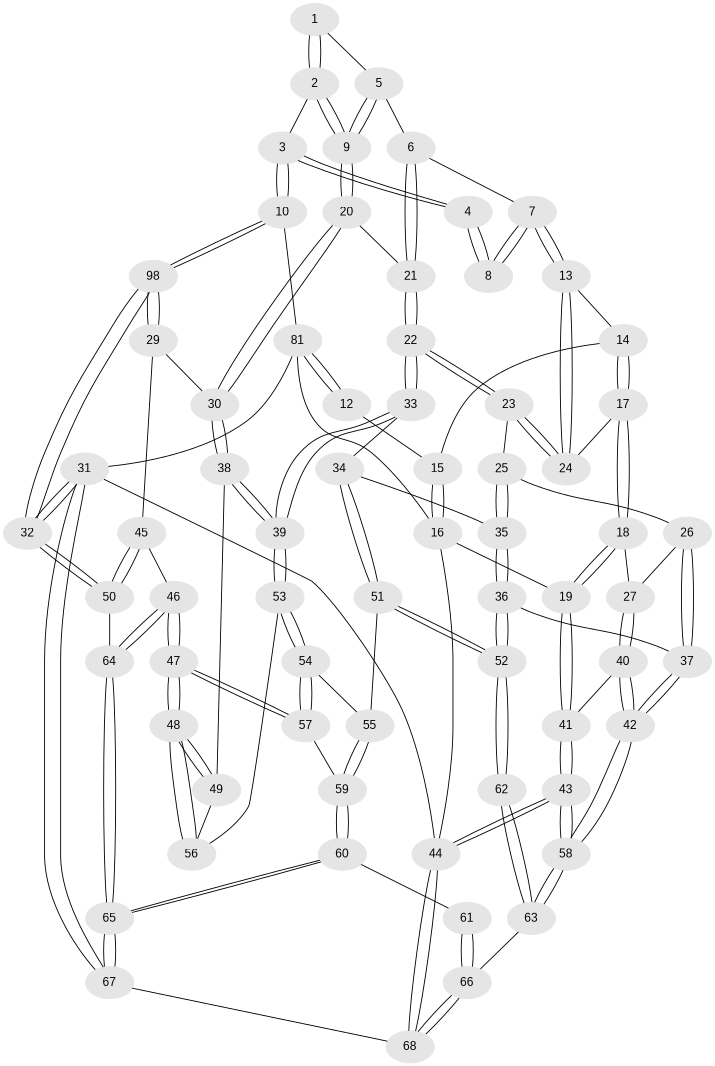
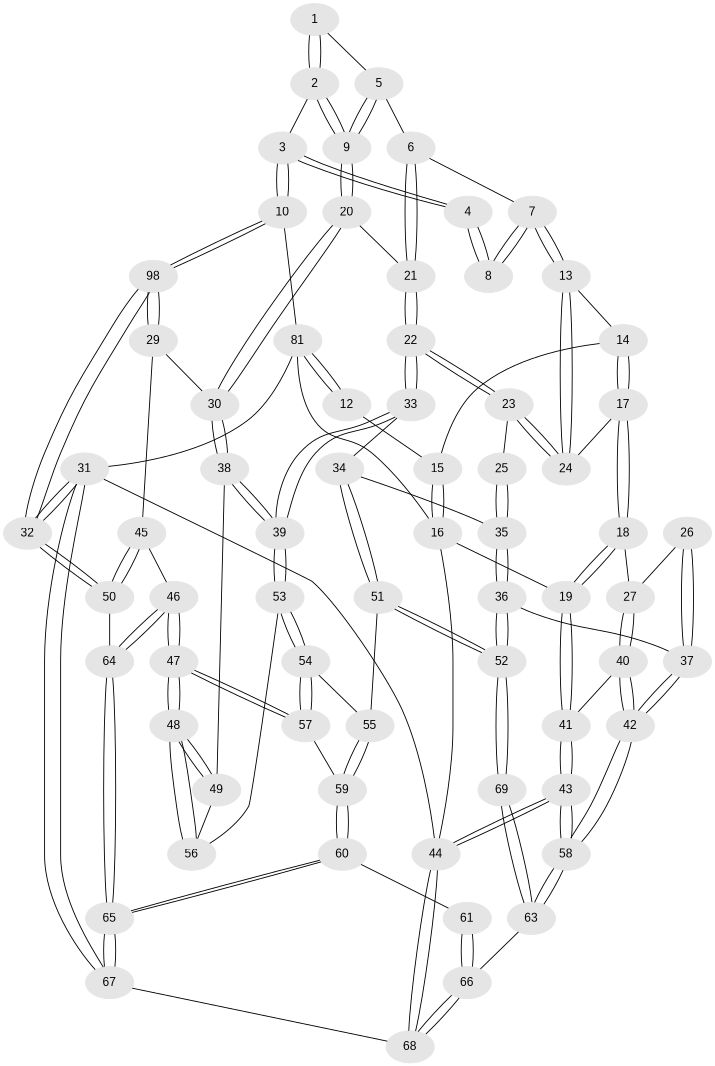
(595, 501) -> none
(502, 790) -> (502, 790)
